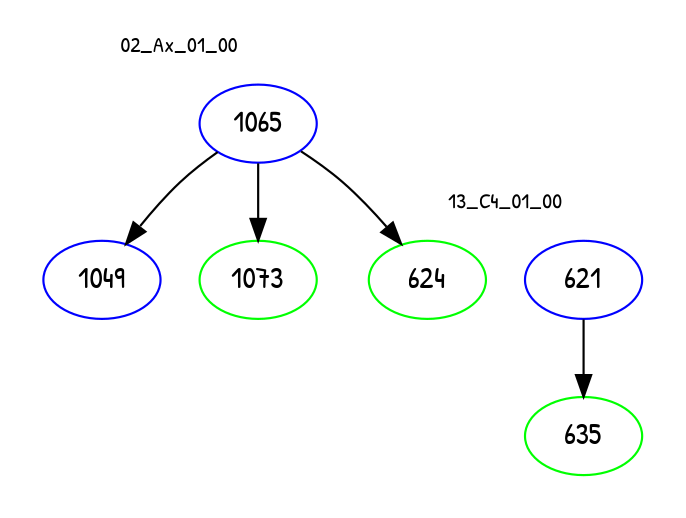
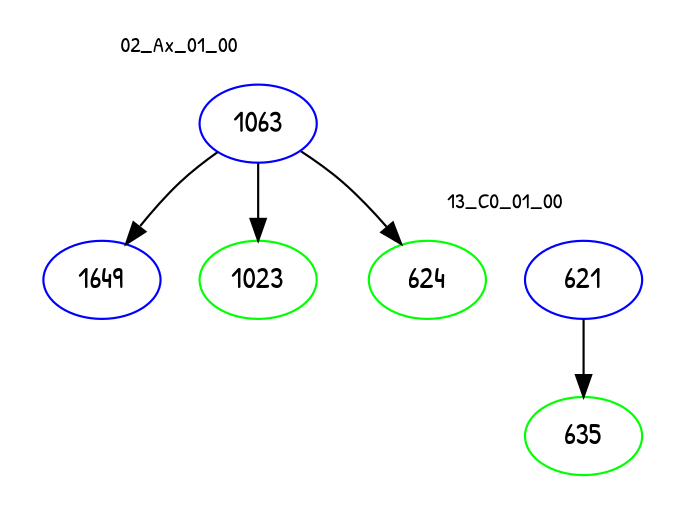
(258, 124) -> (258, 124)
(505, 203) -> (505, 203)
(102, 280) -> (102, 280)
(258, 280) -> (258, 280)
